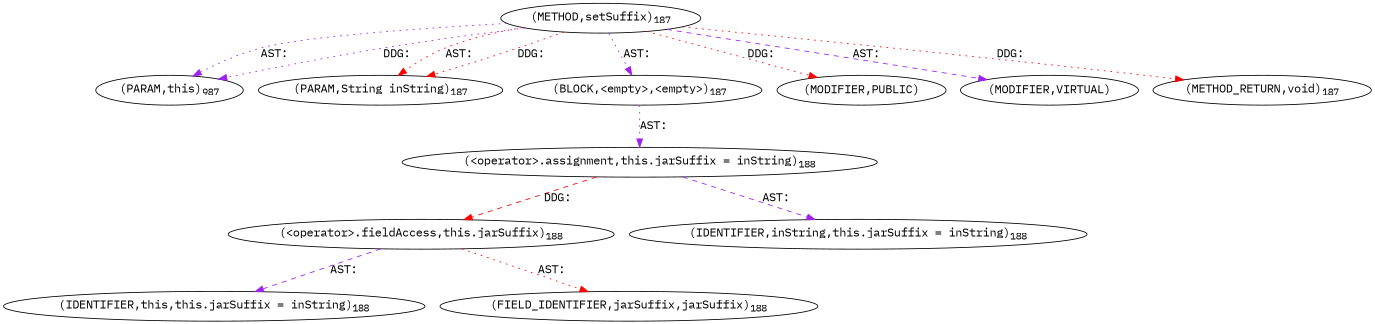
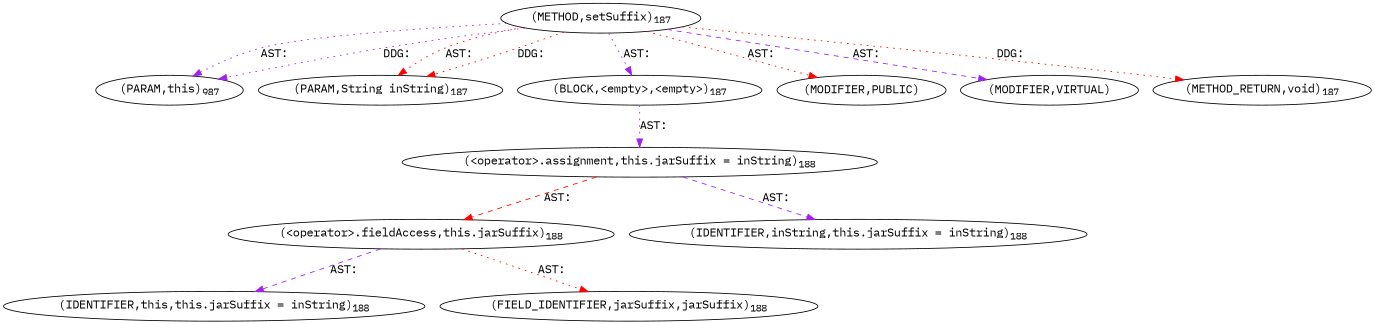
(765, 54) -> (765, 54)
(561, 198) -> (561, 198)
